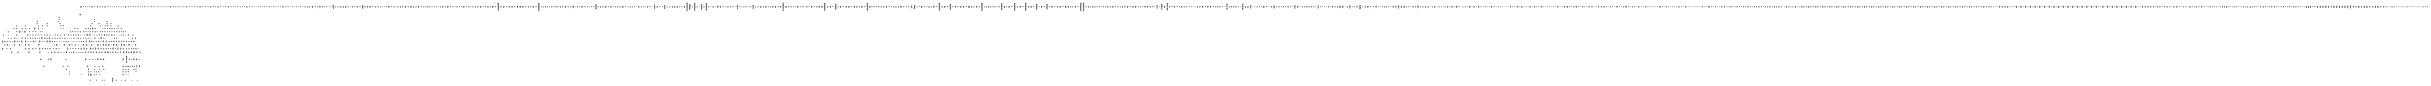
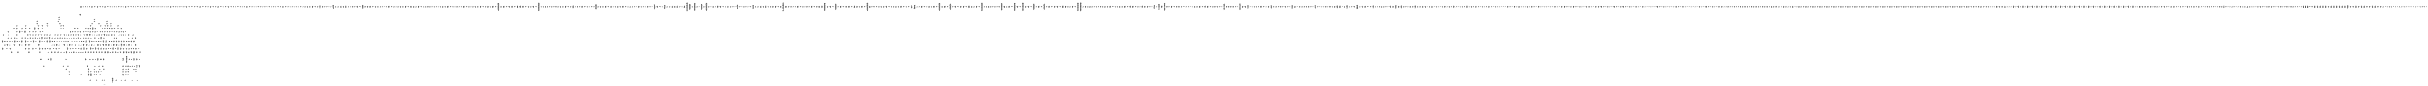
(1017, 7) -> none
